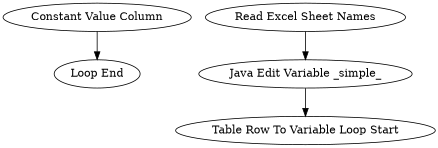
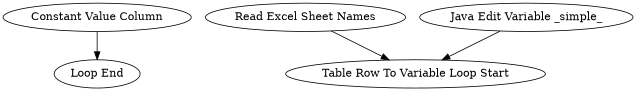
(305, 42) -> (357, 44)
